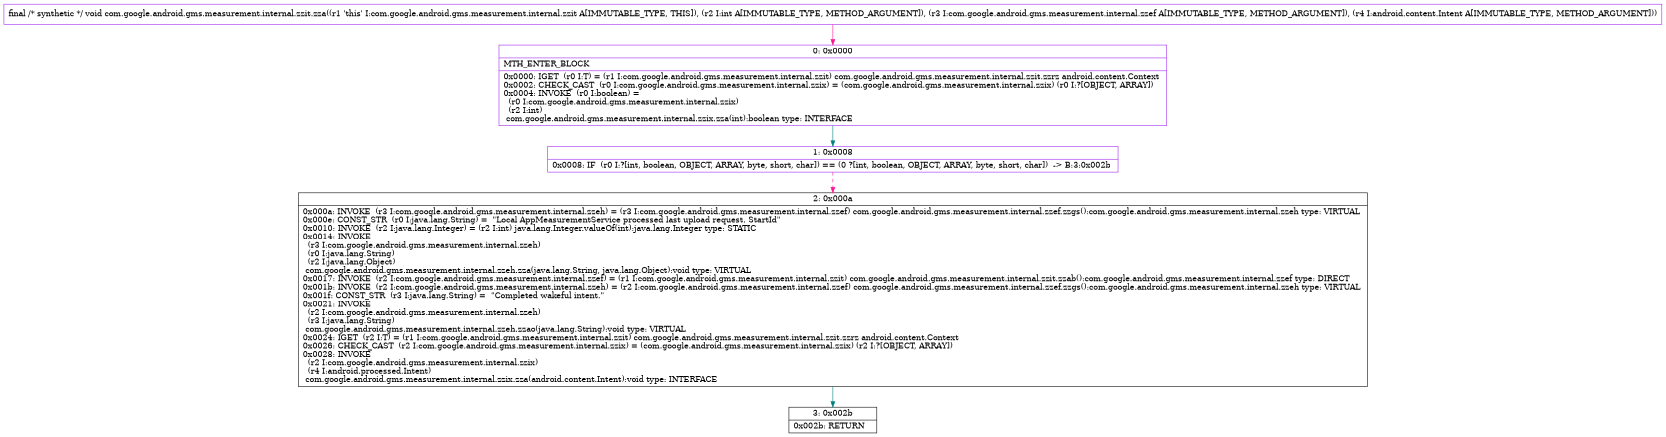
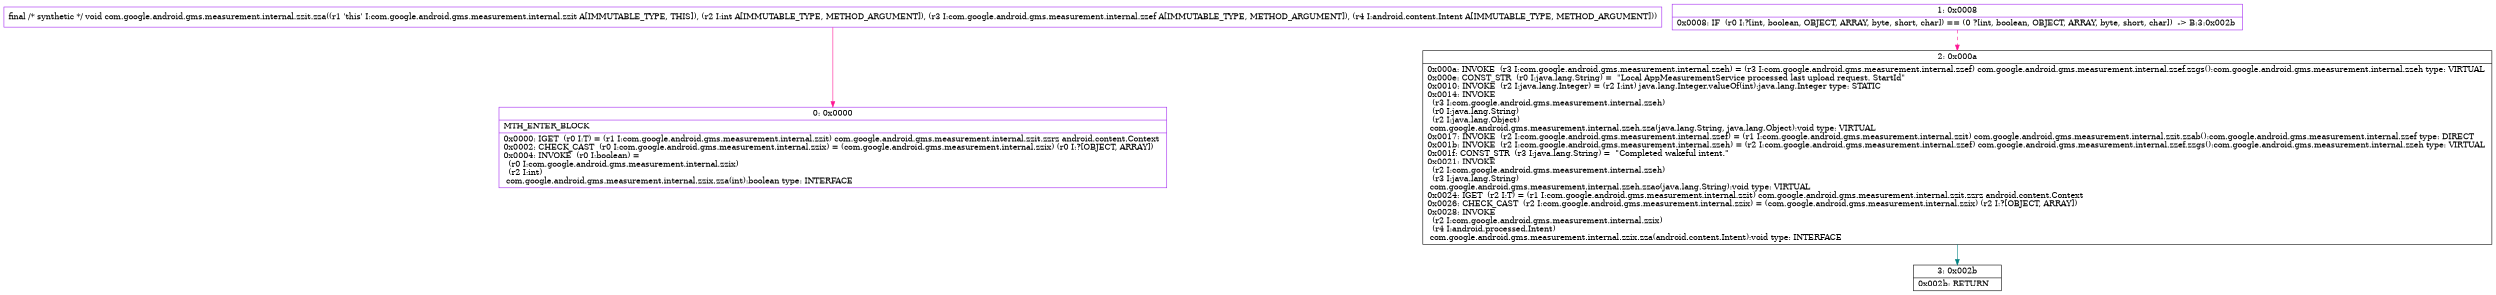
(833, 133) -> none
